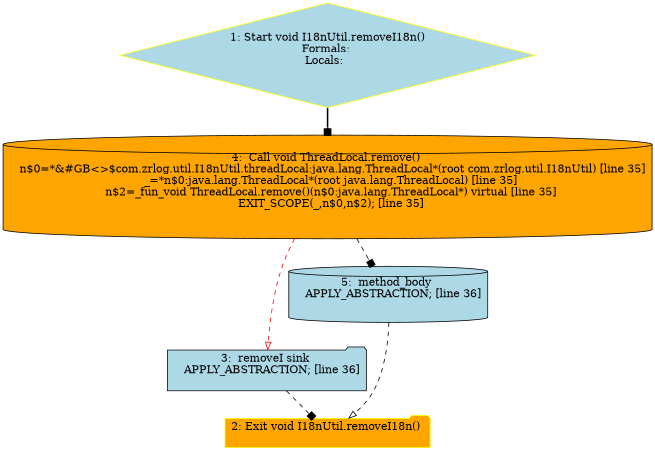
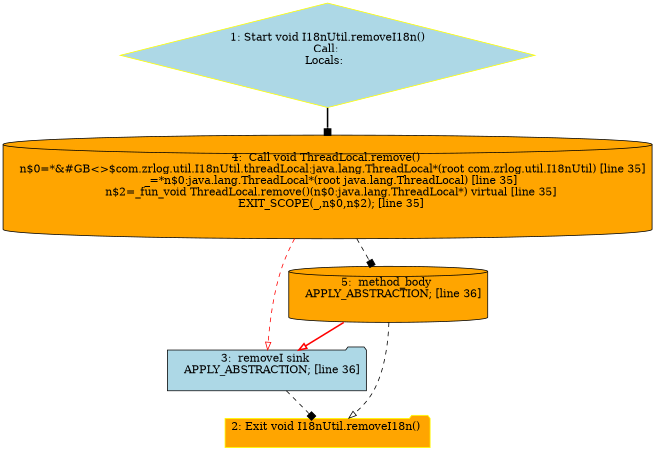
(328, 55) -> (328, 55)
(388, 294) -> (388, 294)
none -> (325, 334)
